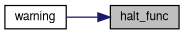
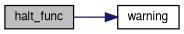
(82, 17) -> (89, 17)
